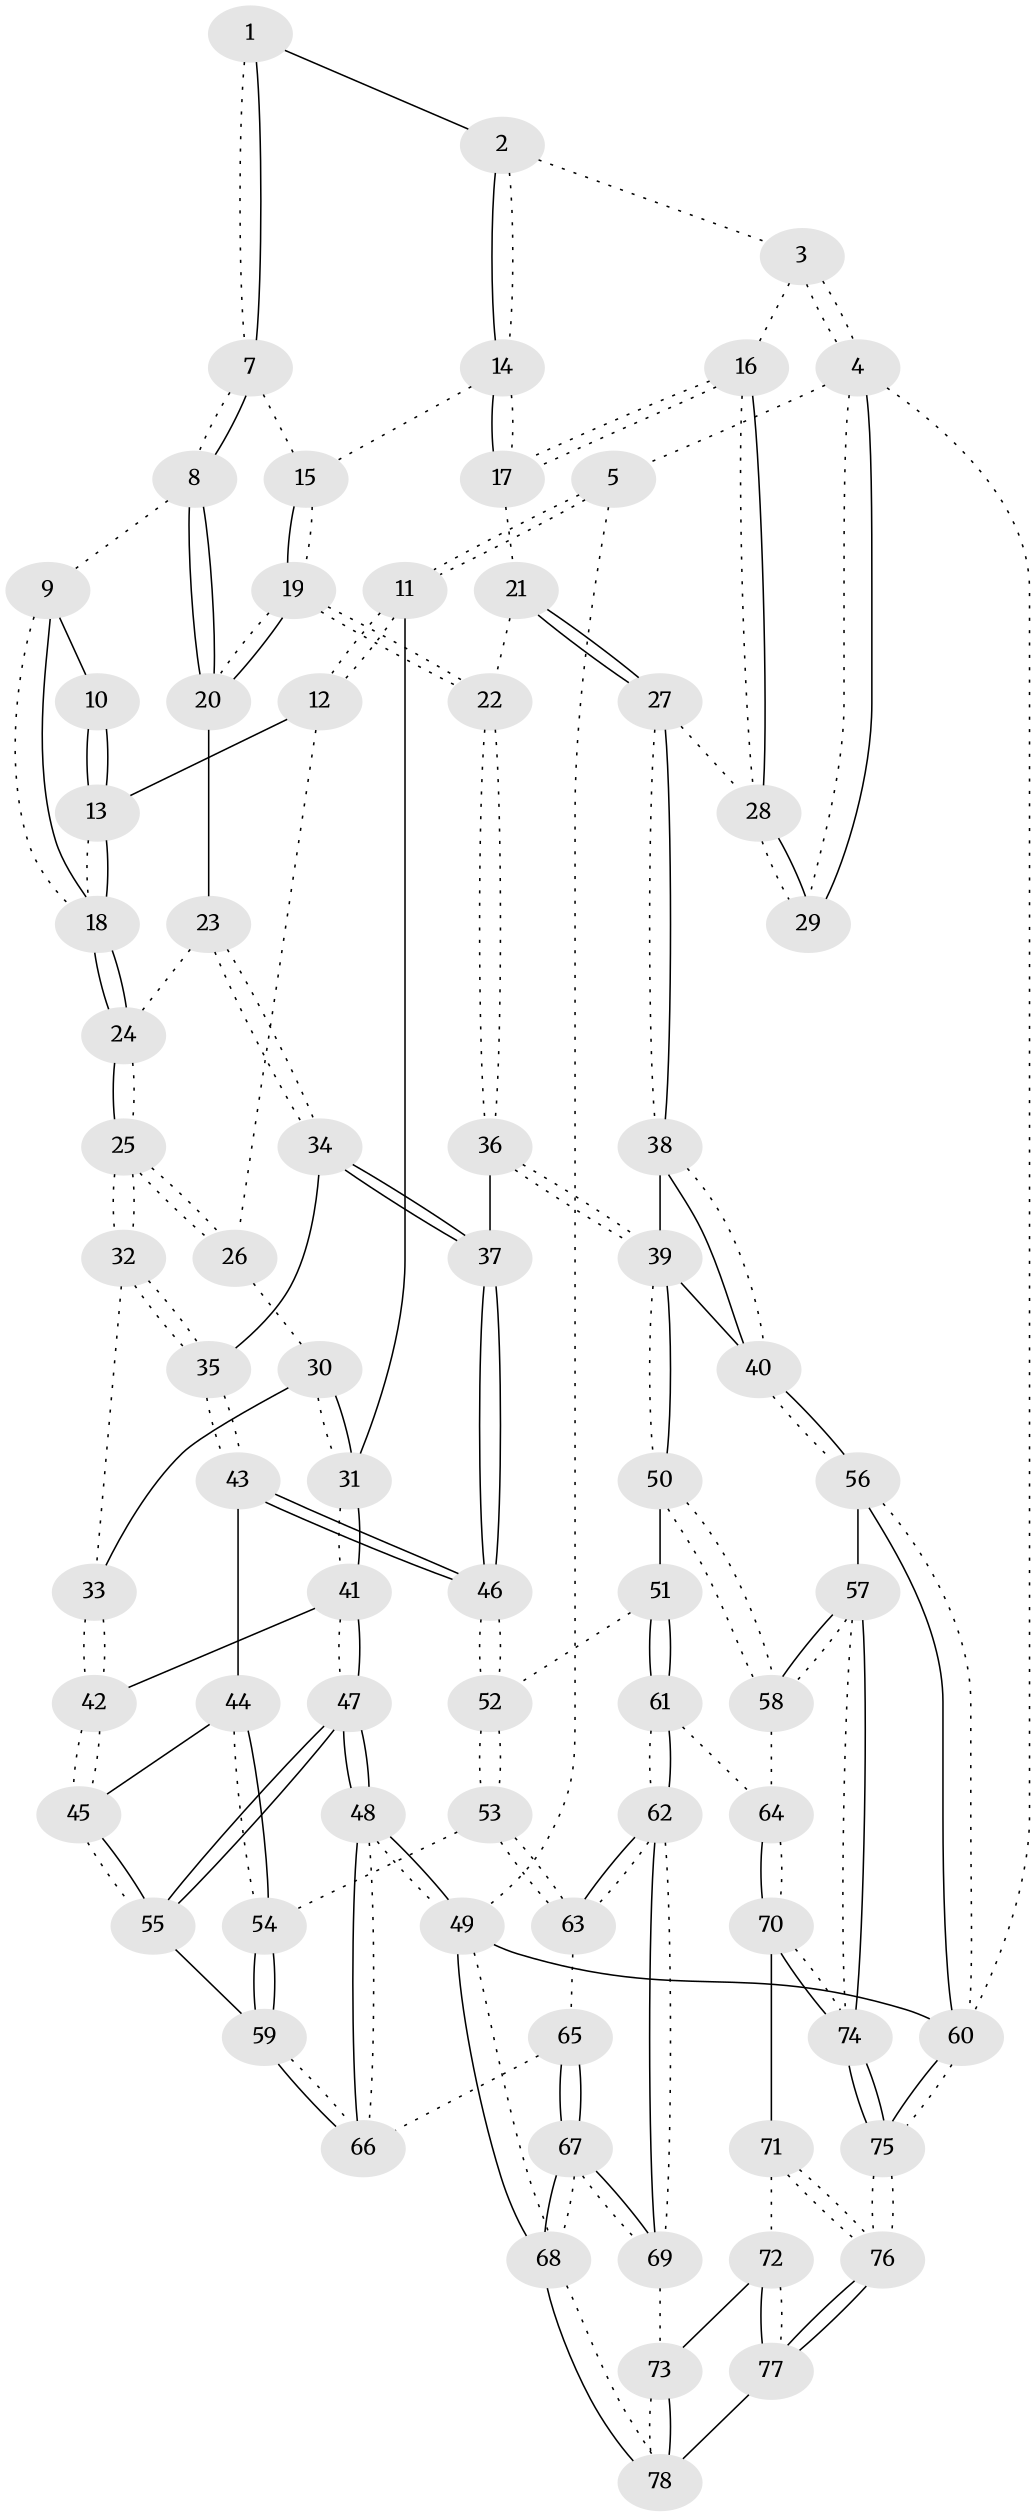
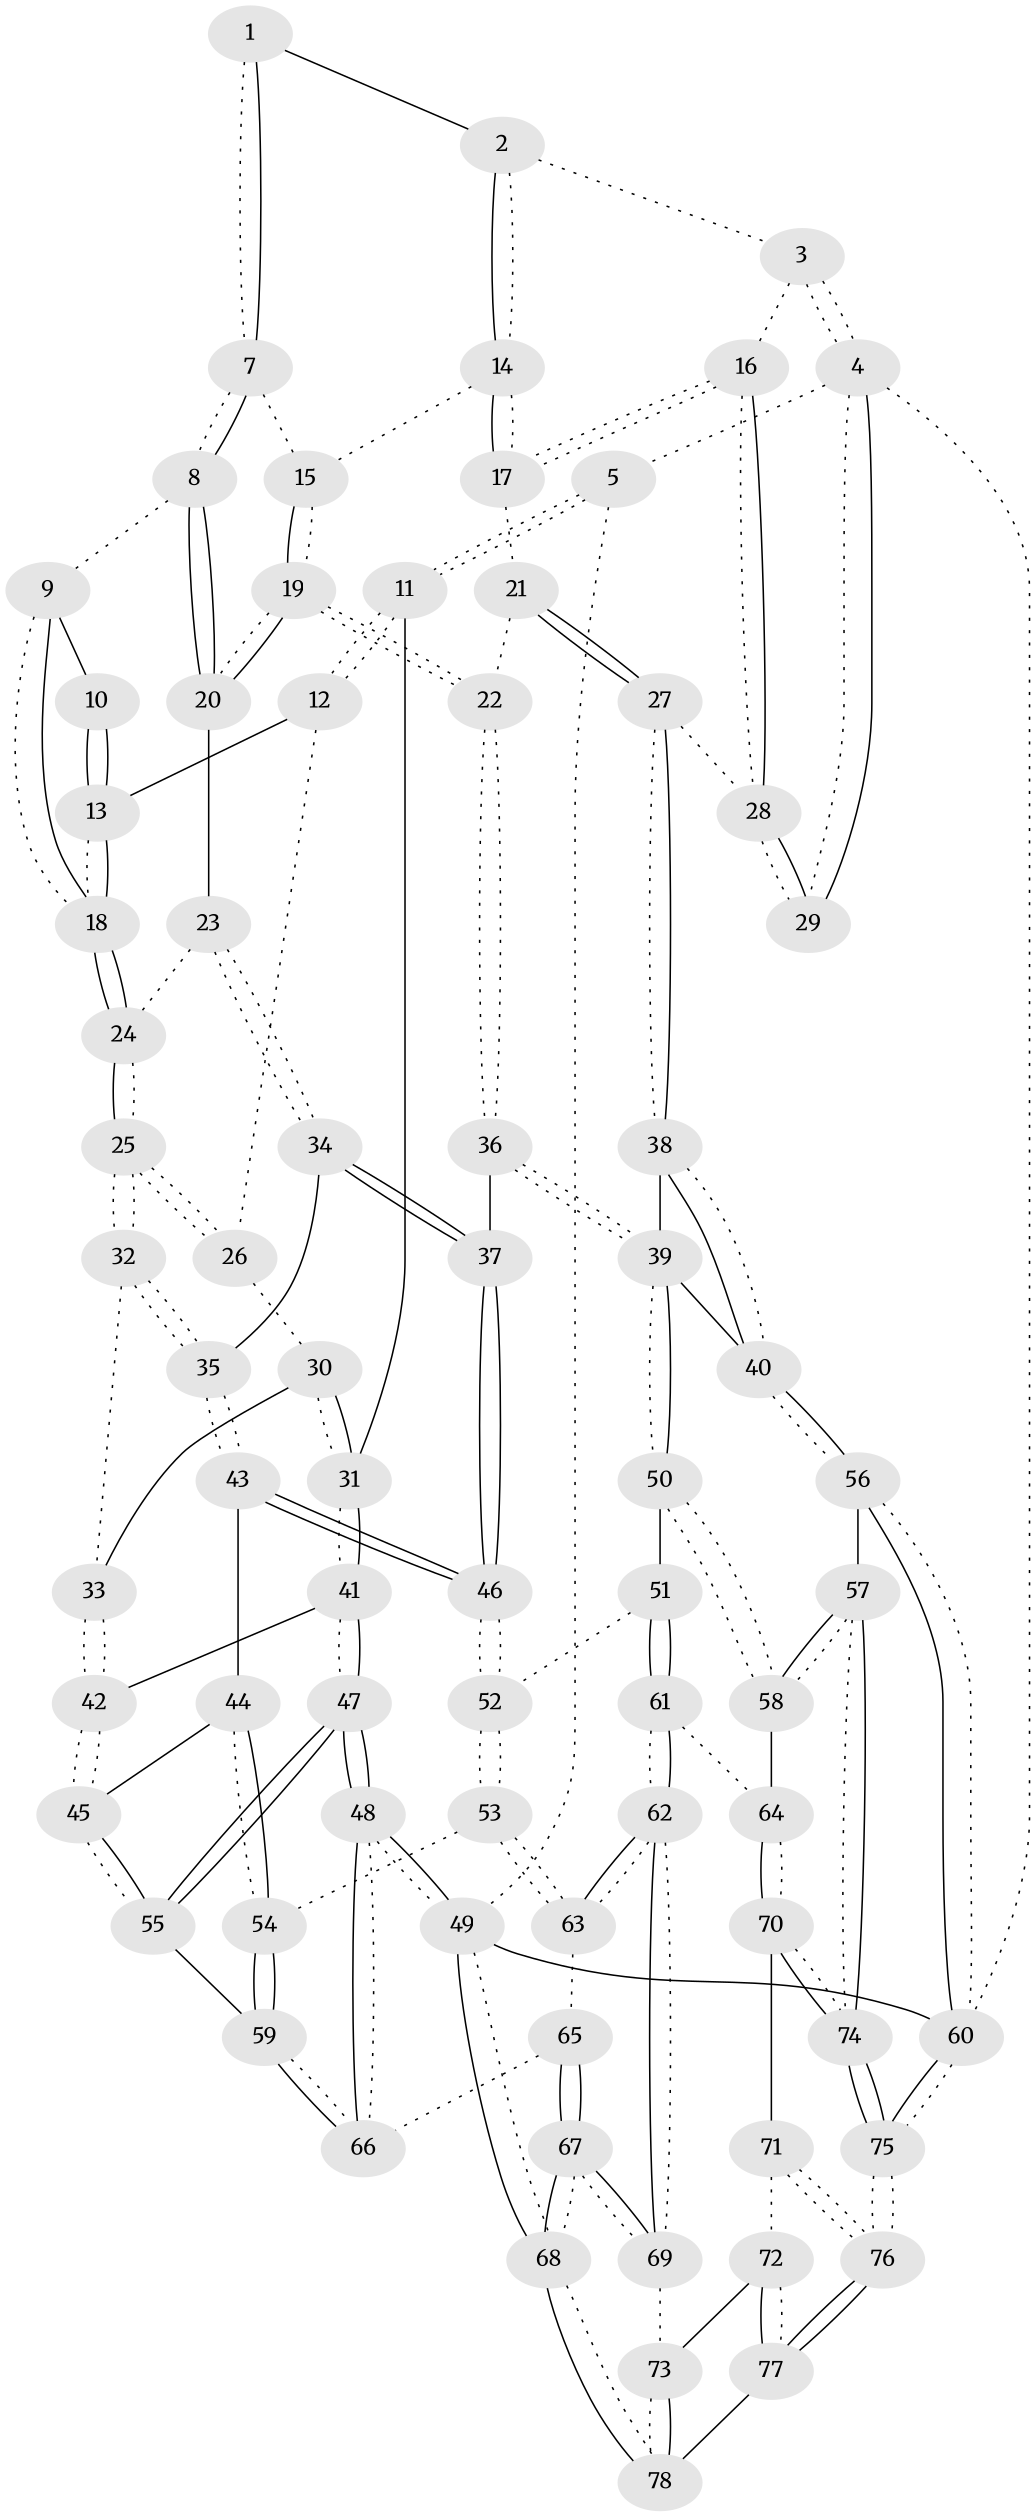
(771, 1759) -> (771, 1759)
